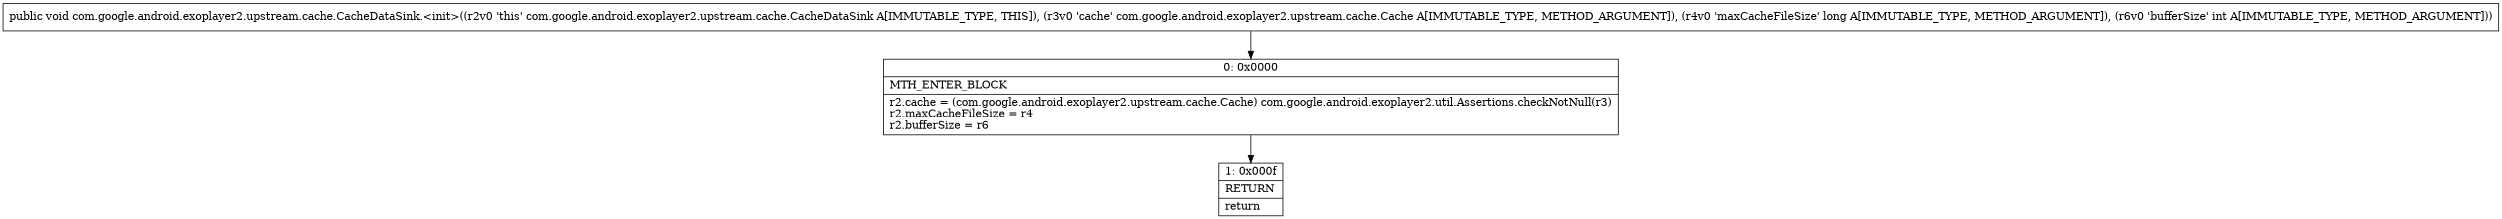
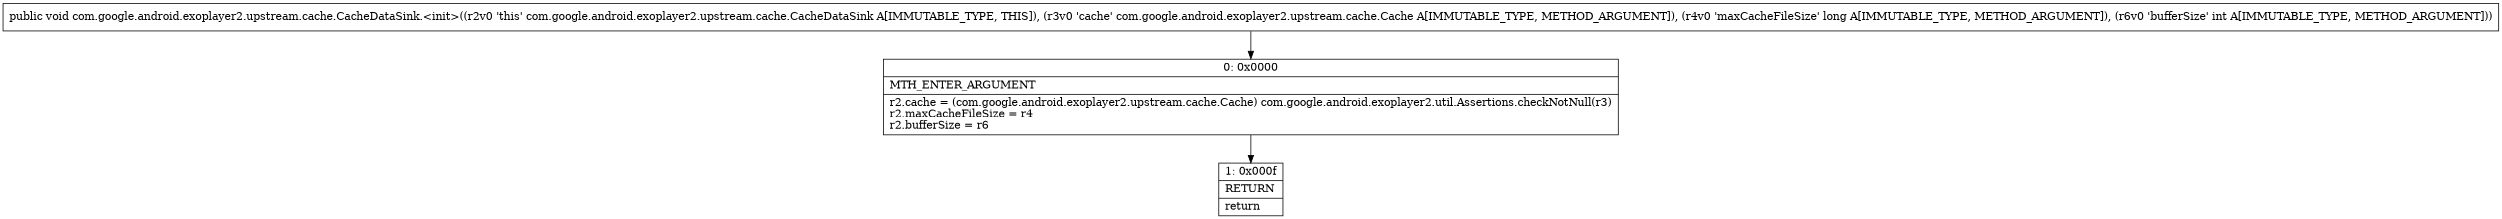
(948, 85) -> (962, 85)
